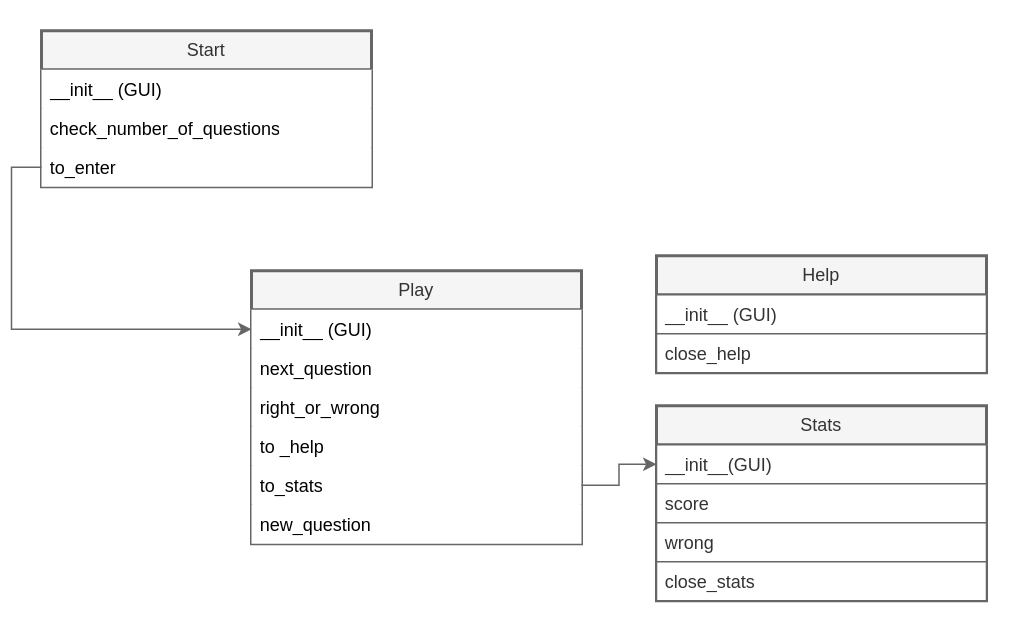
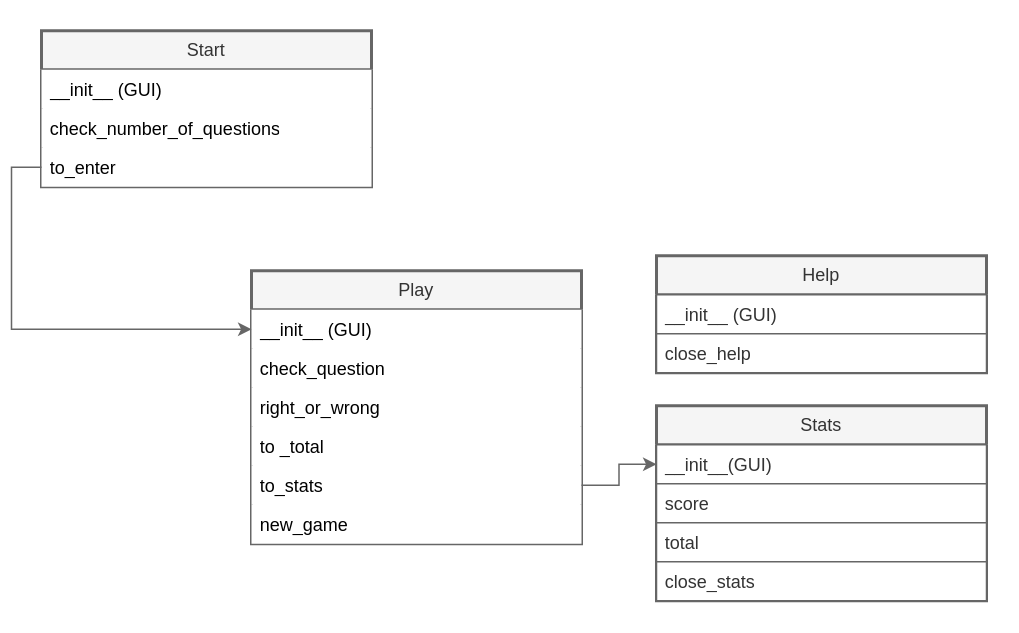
(323, 370) -> (328, 370)
(296, 448) -> (301, 448)
(318, 526) -> (301, 526)
(690, 544) -> (688, 544)
